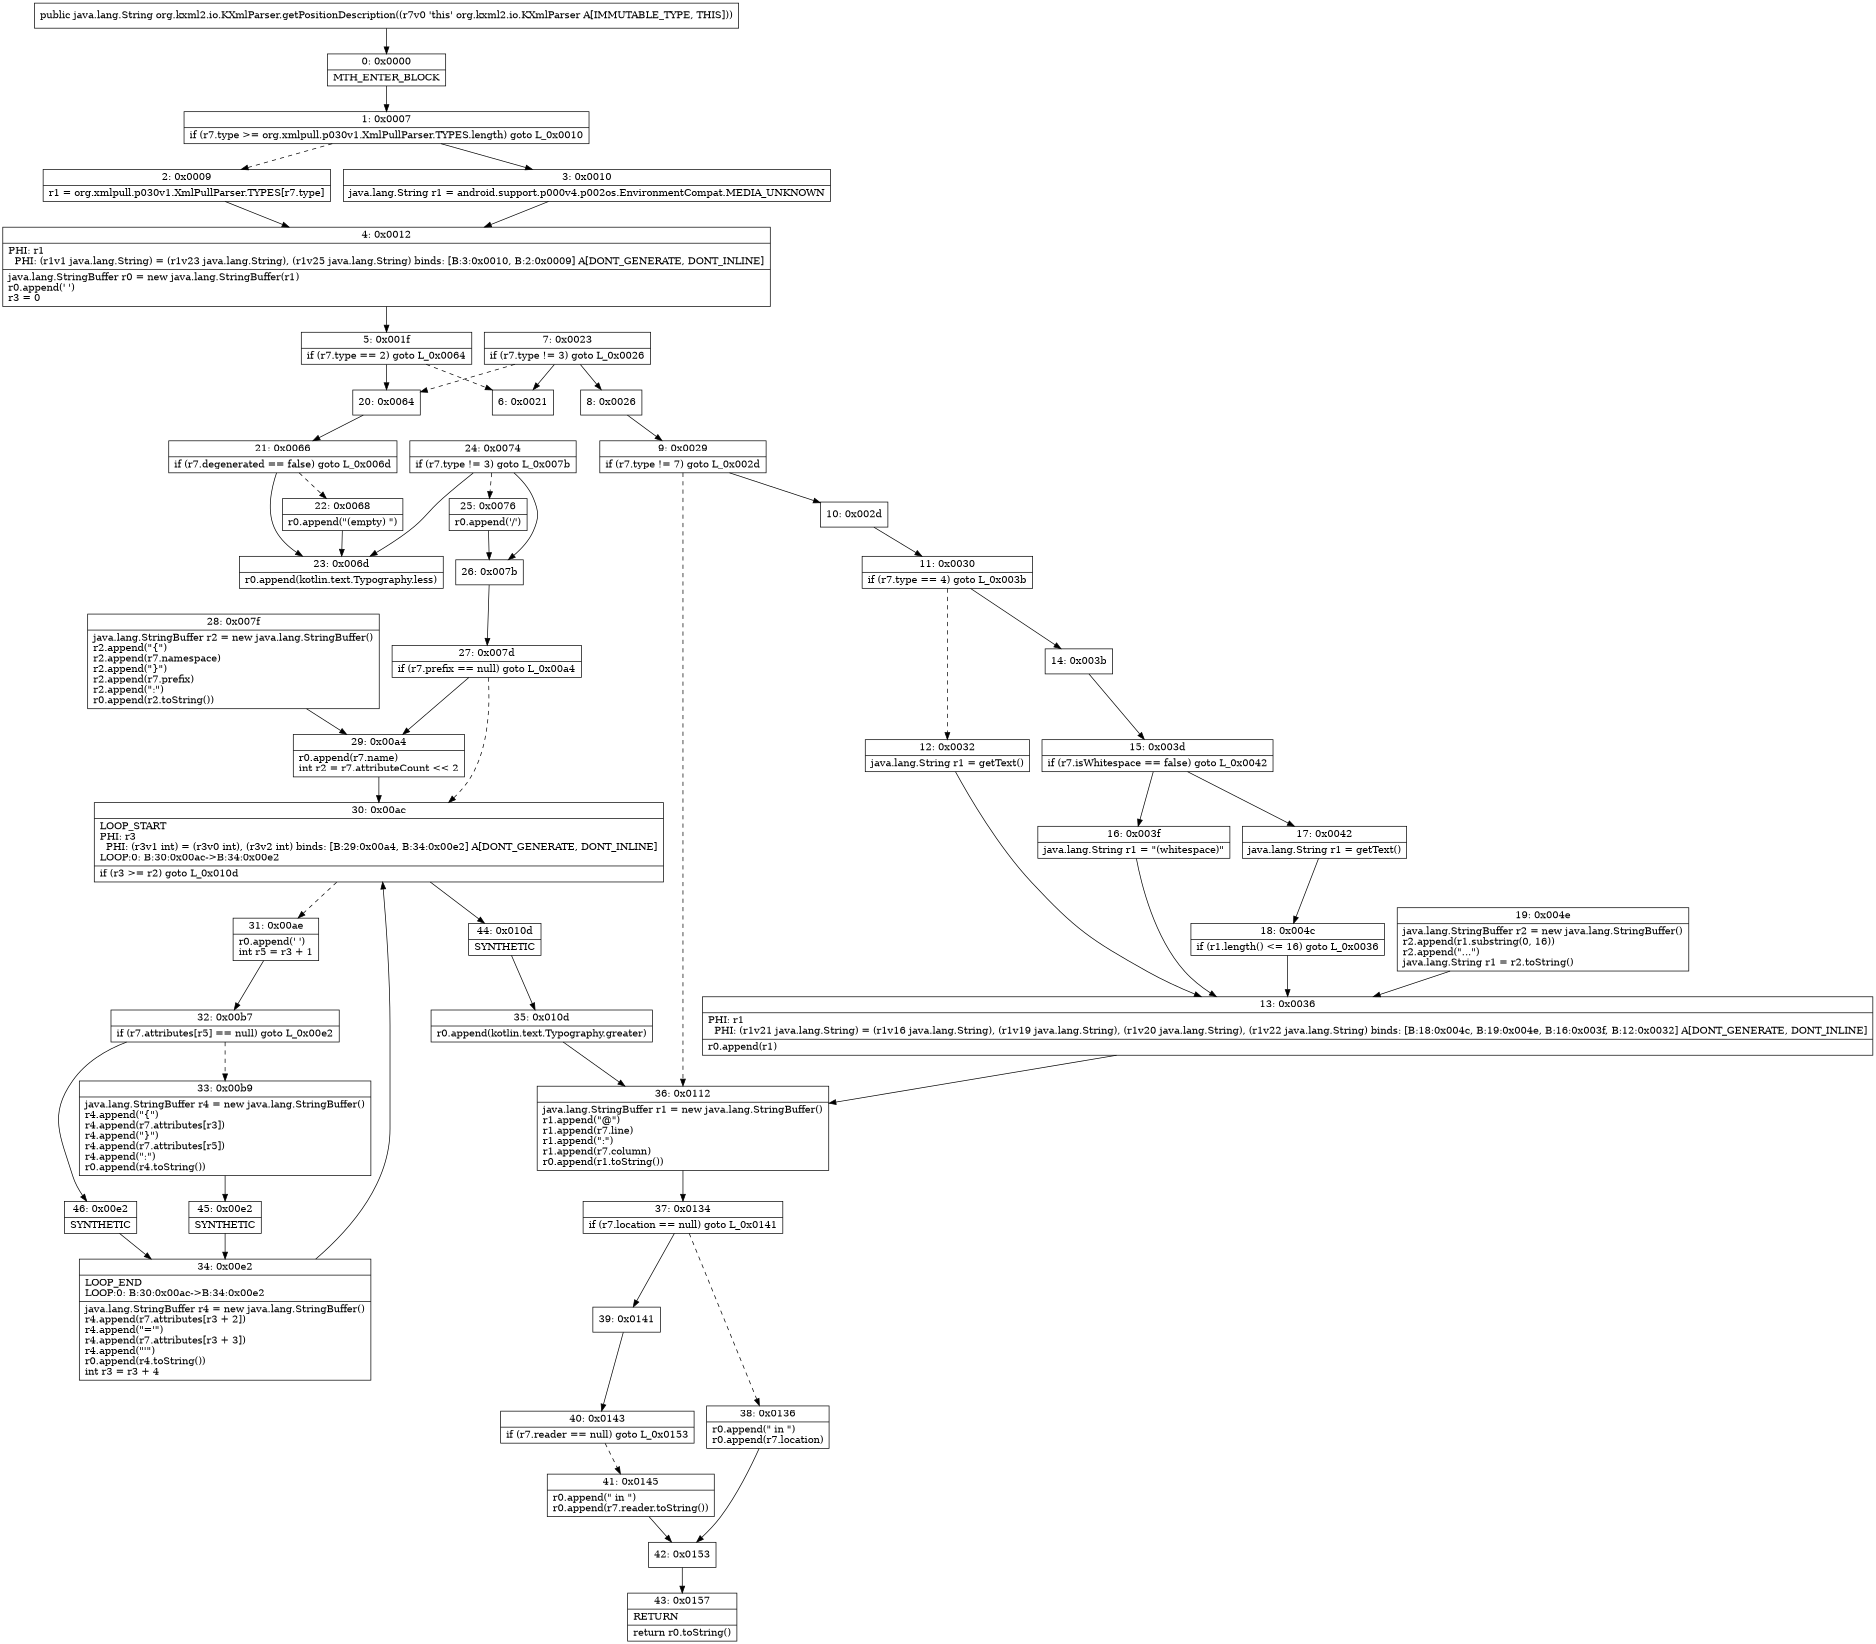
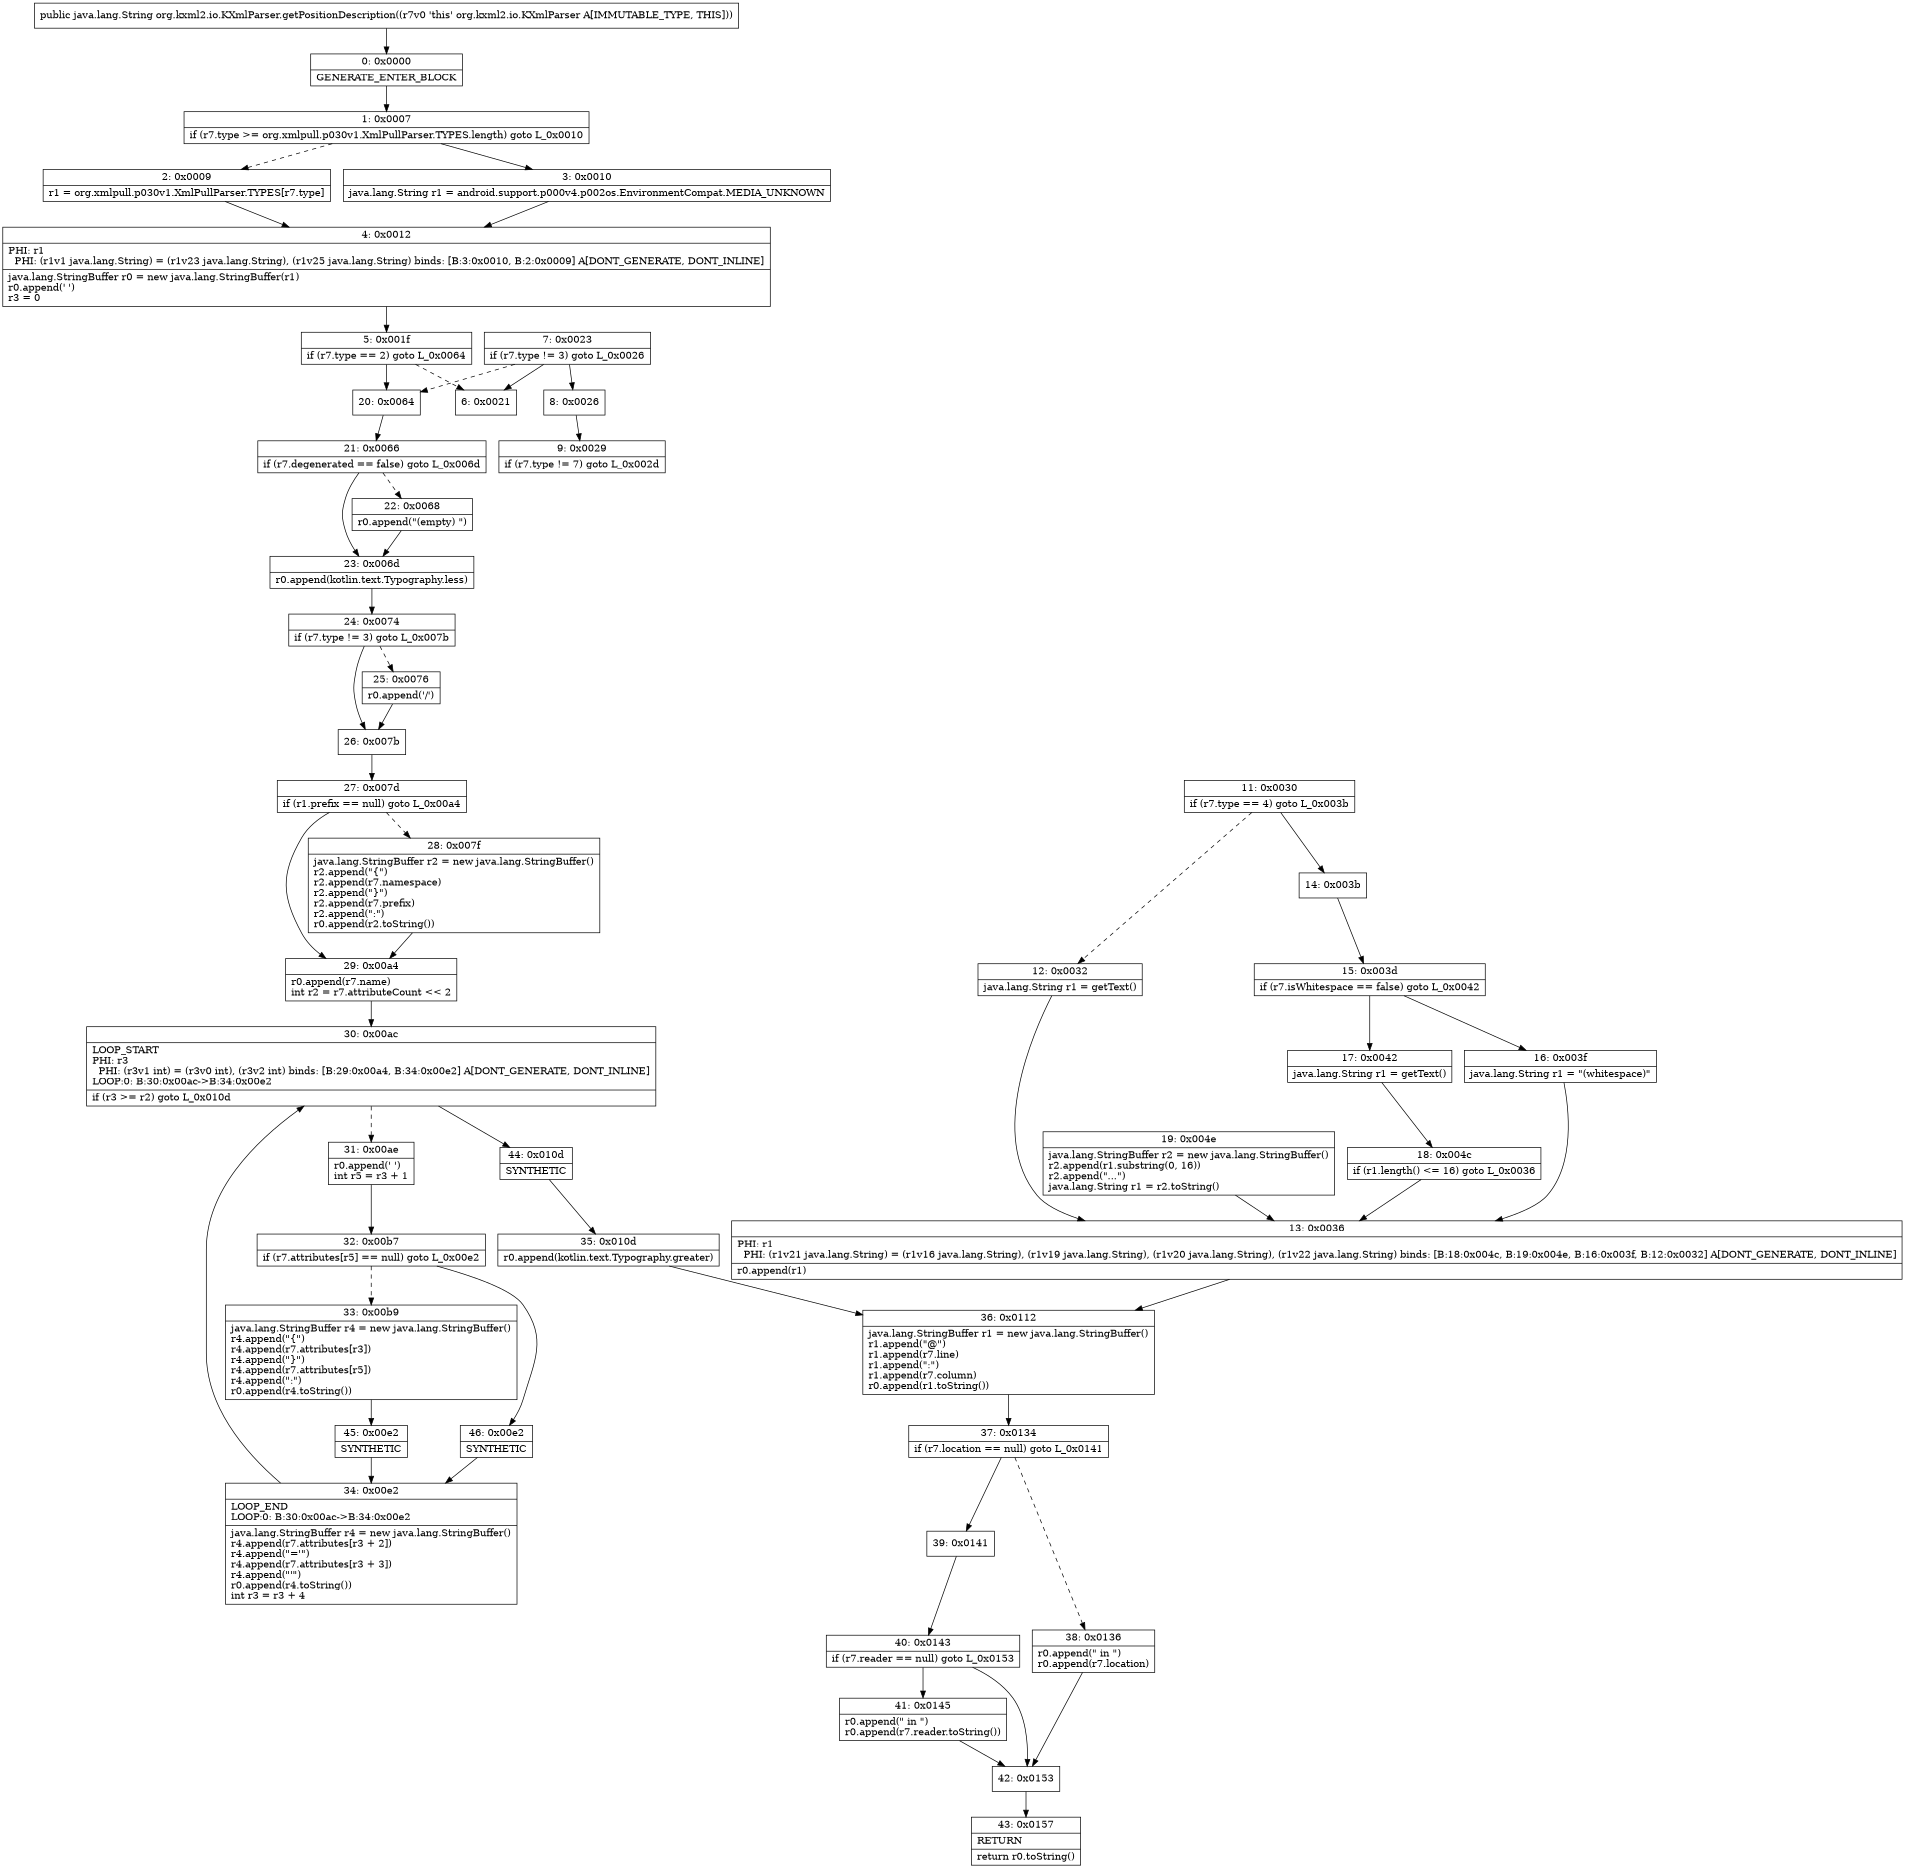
(387, 78) -> (387, 78)
(426, 515) -> (372, 598)
(854, 515) -> none
(487, 669) -> (372, 804)
(484, 742) -> (396, 823)
(683, 776) -> none
(611, 1455) -> (923, 1679)
none -> (1016, 1703)
